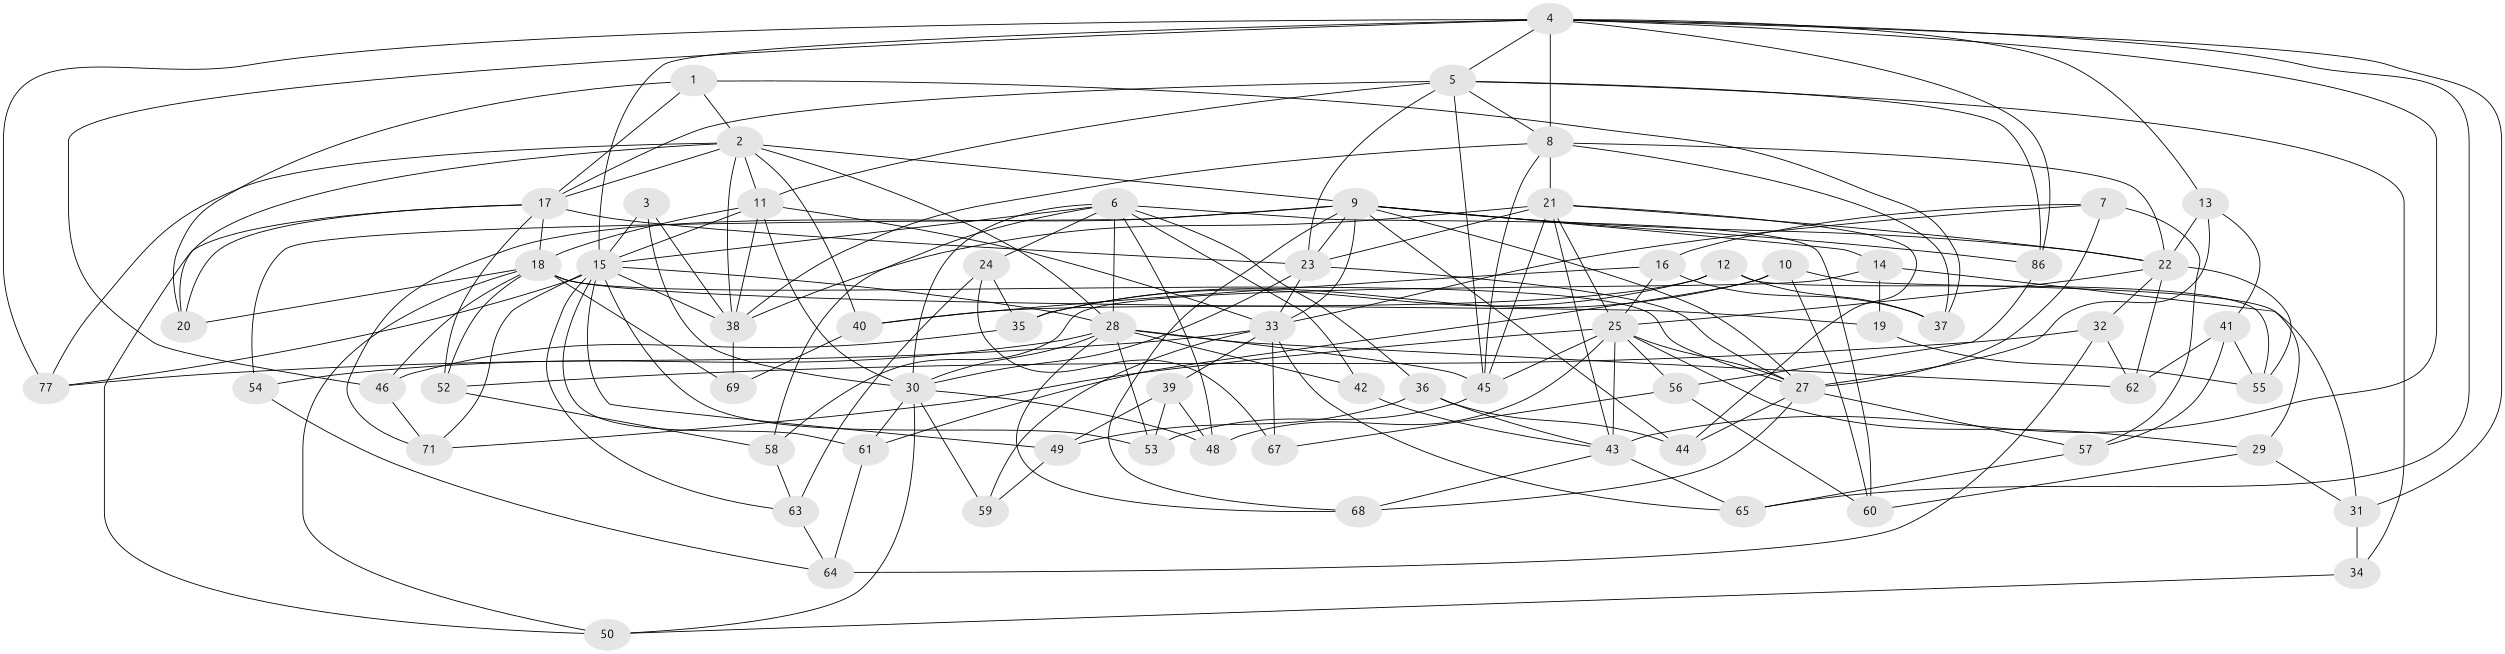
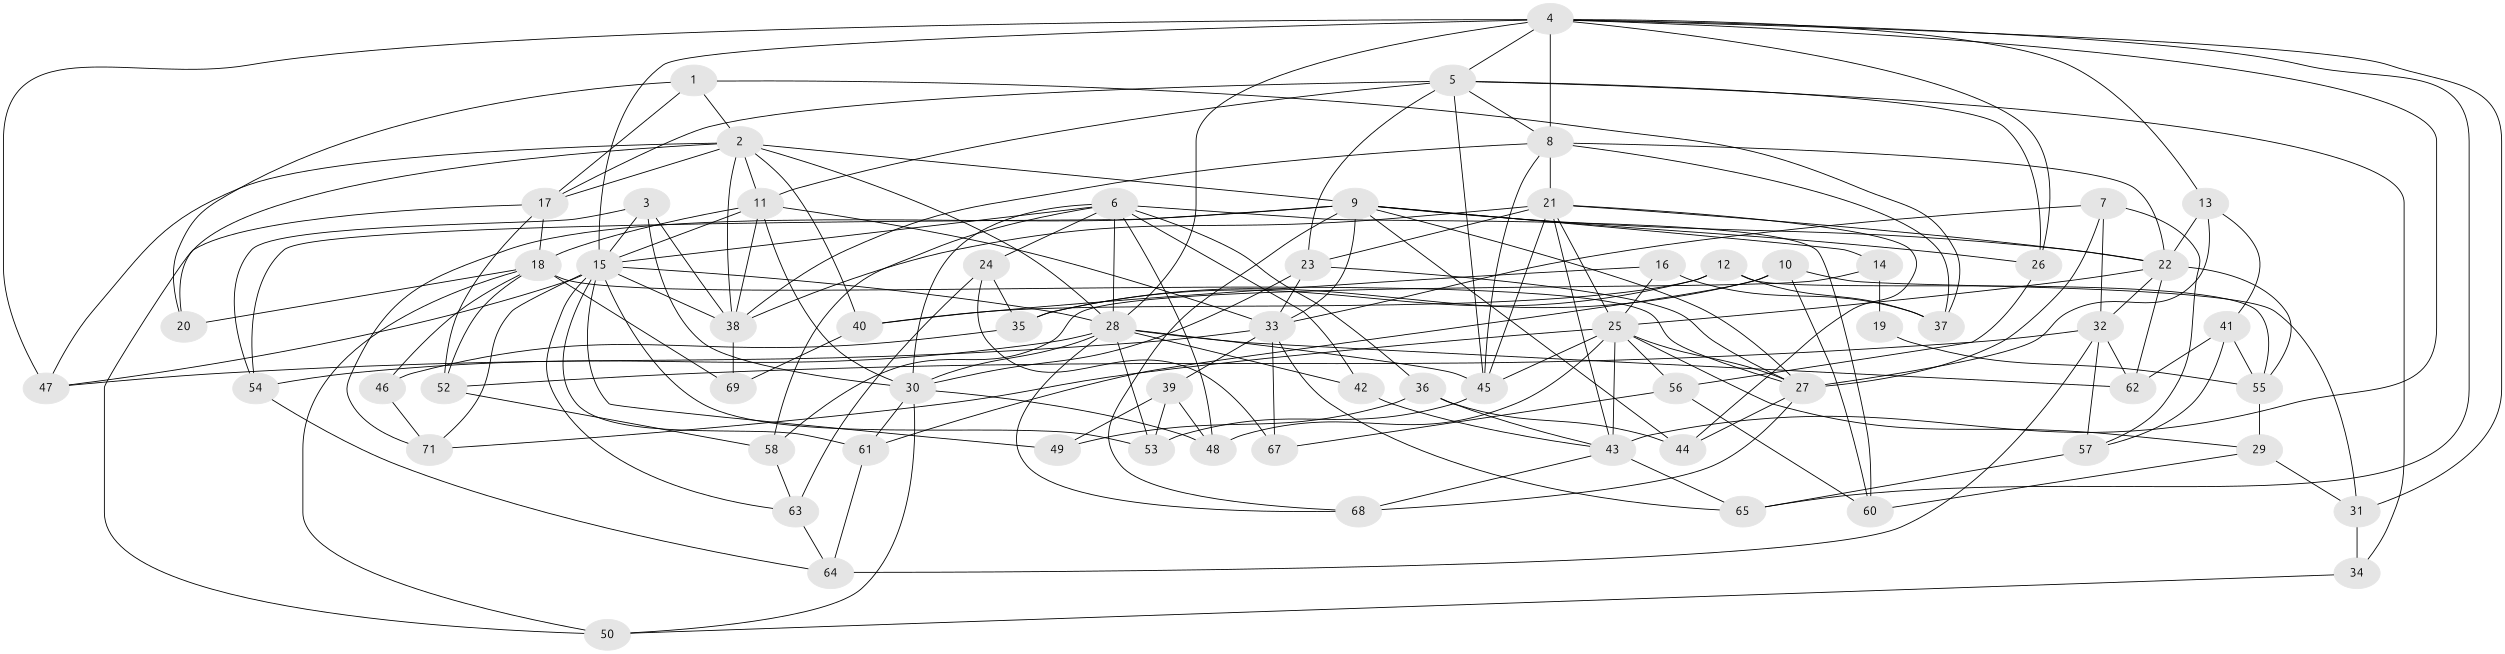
(571, 65) -> (1281, 75)
(1899, 214) -> (2102, 265)
none -> (373, 229)
(1332, 234) -> none
(240, 239) -> none
(925, 244) -> none
(2039, 265) -> (2039, 265)
(912, 301) -> none
(2183, 301) -> (2260, 419)
(46, 388) -> (46, 388)
(1932, 417) -> (2093, 393)
(986, 512) -> none
